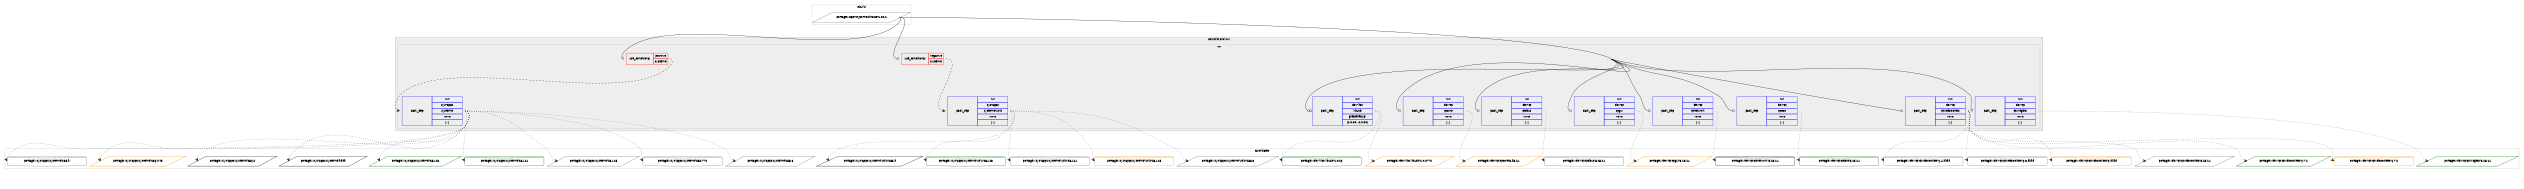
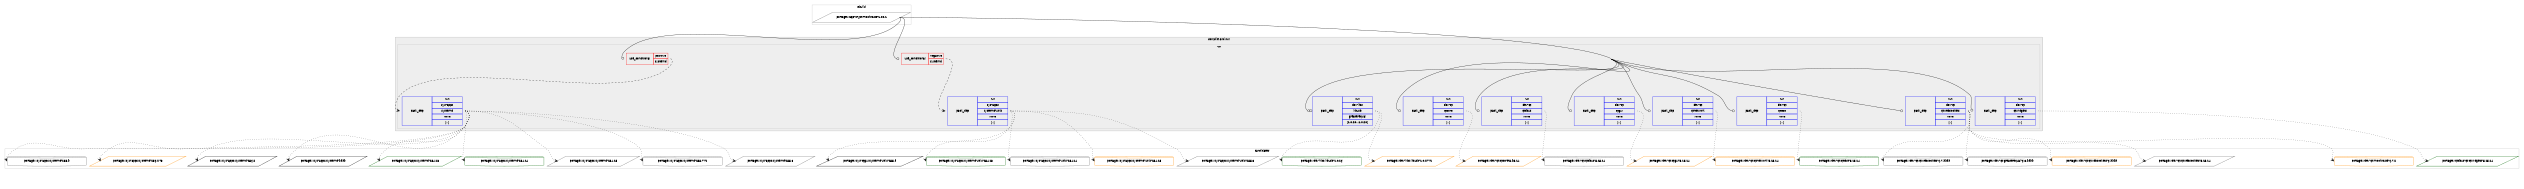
(870, 161) -> (870, 161)
(1755, 161) -> (1755, 161)
(1923, 161) -> (1923, 161)
(2008, 161) -> (2008, 161)
(2284, 161) -> none
(2374, 161) -> (2374, 161)
(2468, 161) -> (2468, 161)
